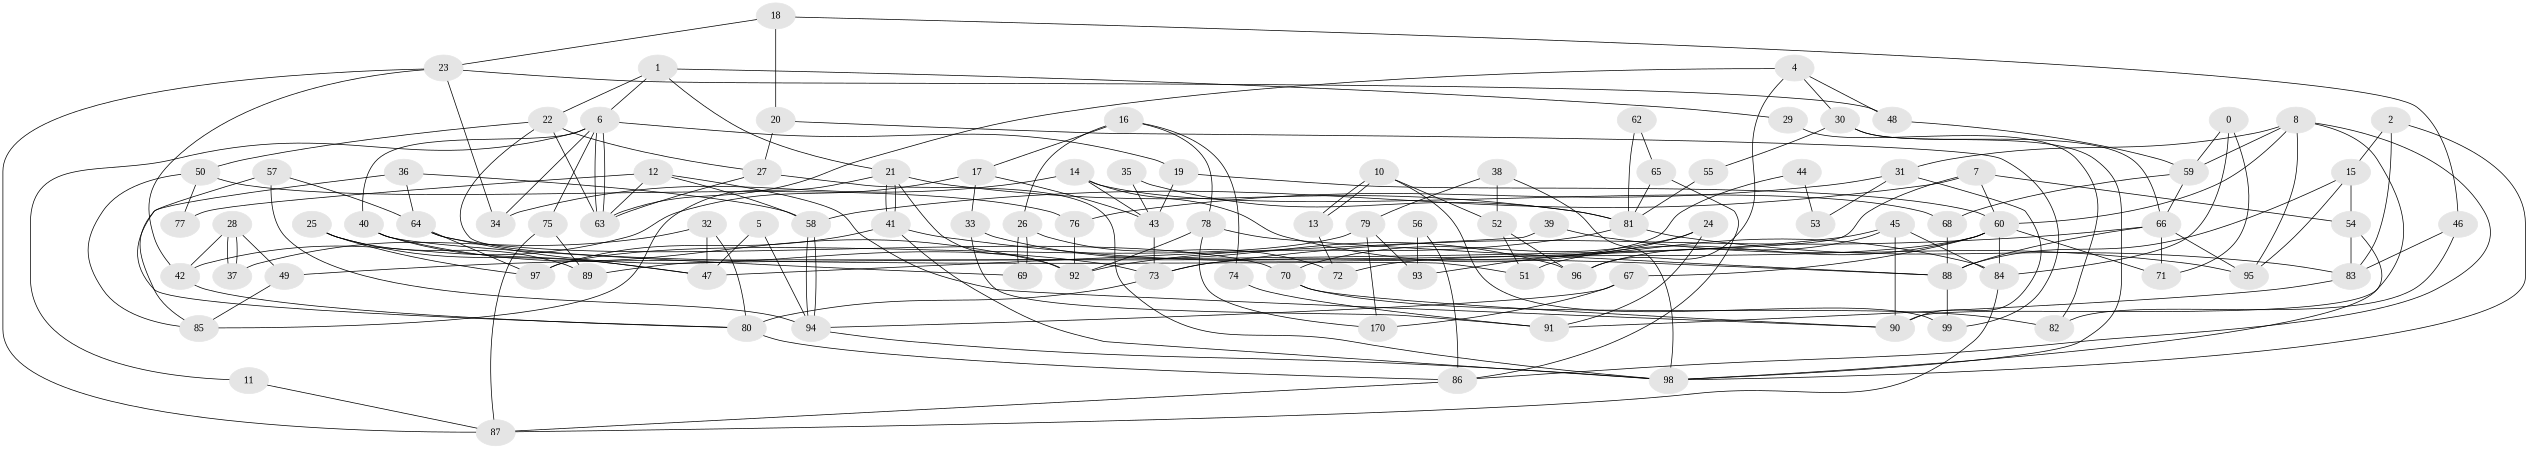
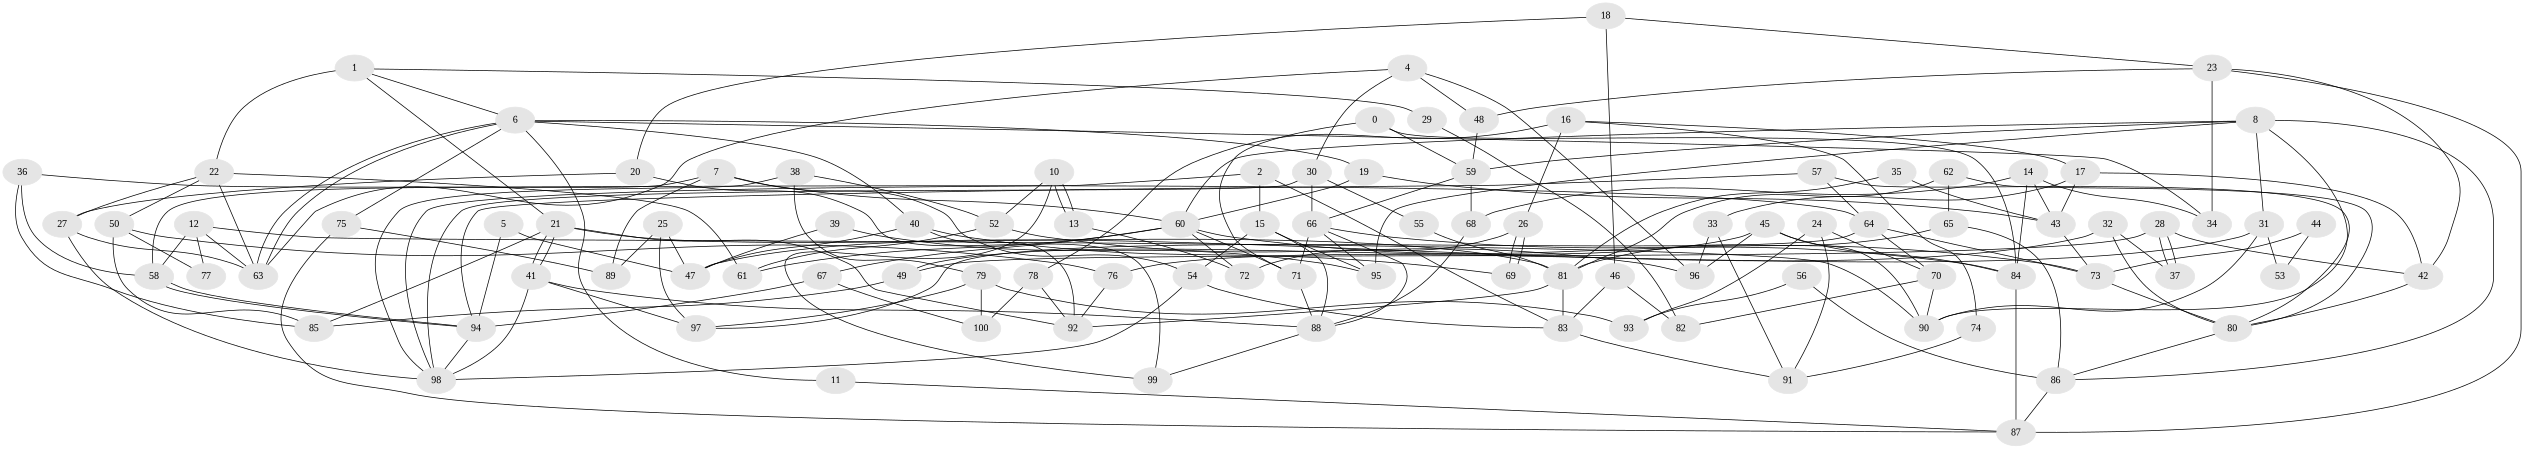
none -> (2347, 203)
(1575, 257) -> (1306, 302)
(1525, 276) -> (742, 276)
(1378, 329) -> (981, 329)
